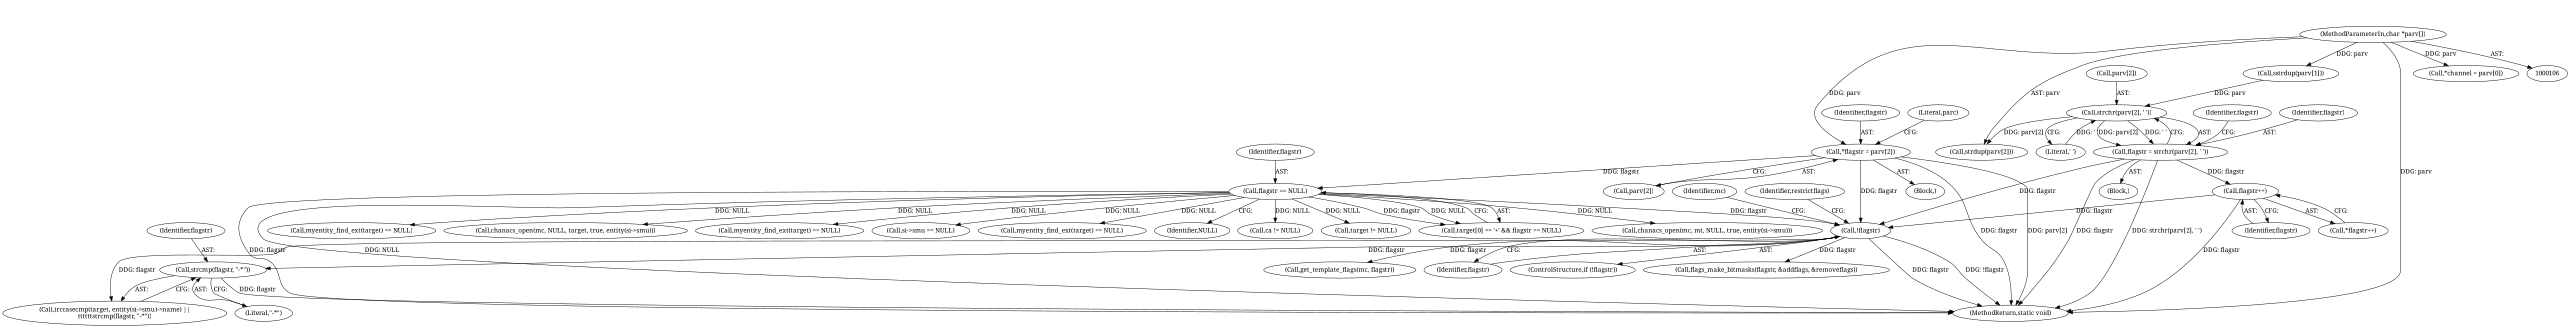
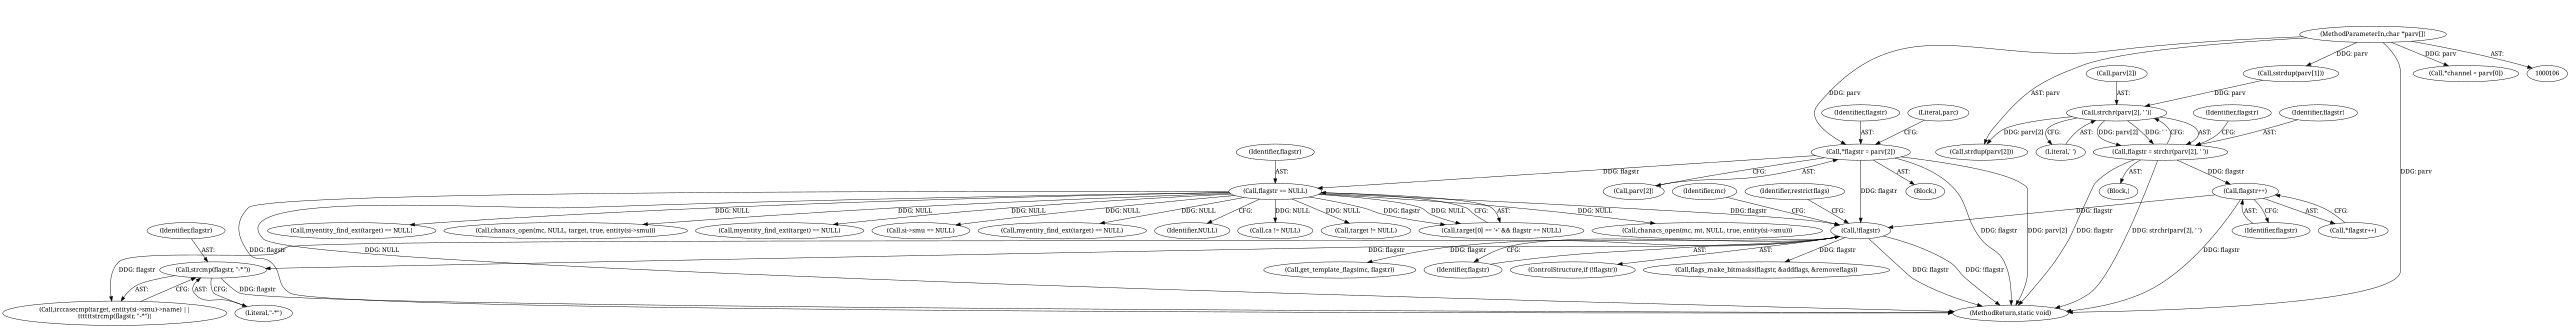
(2087, 133) -> (2087, 133)
(2004, 188) -> none
